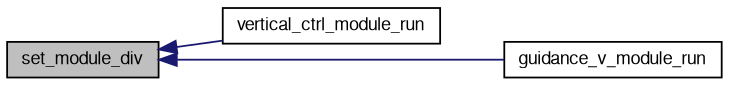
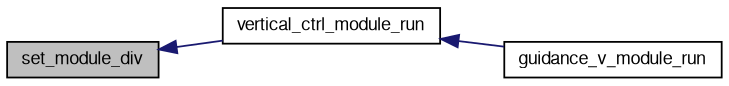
(341, 60) -> (481, 44)
